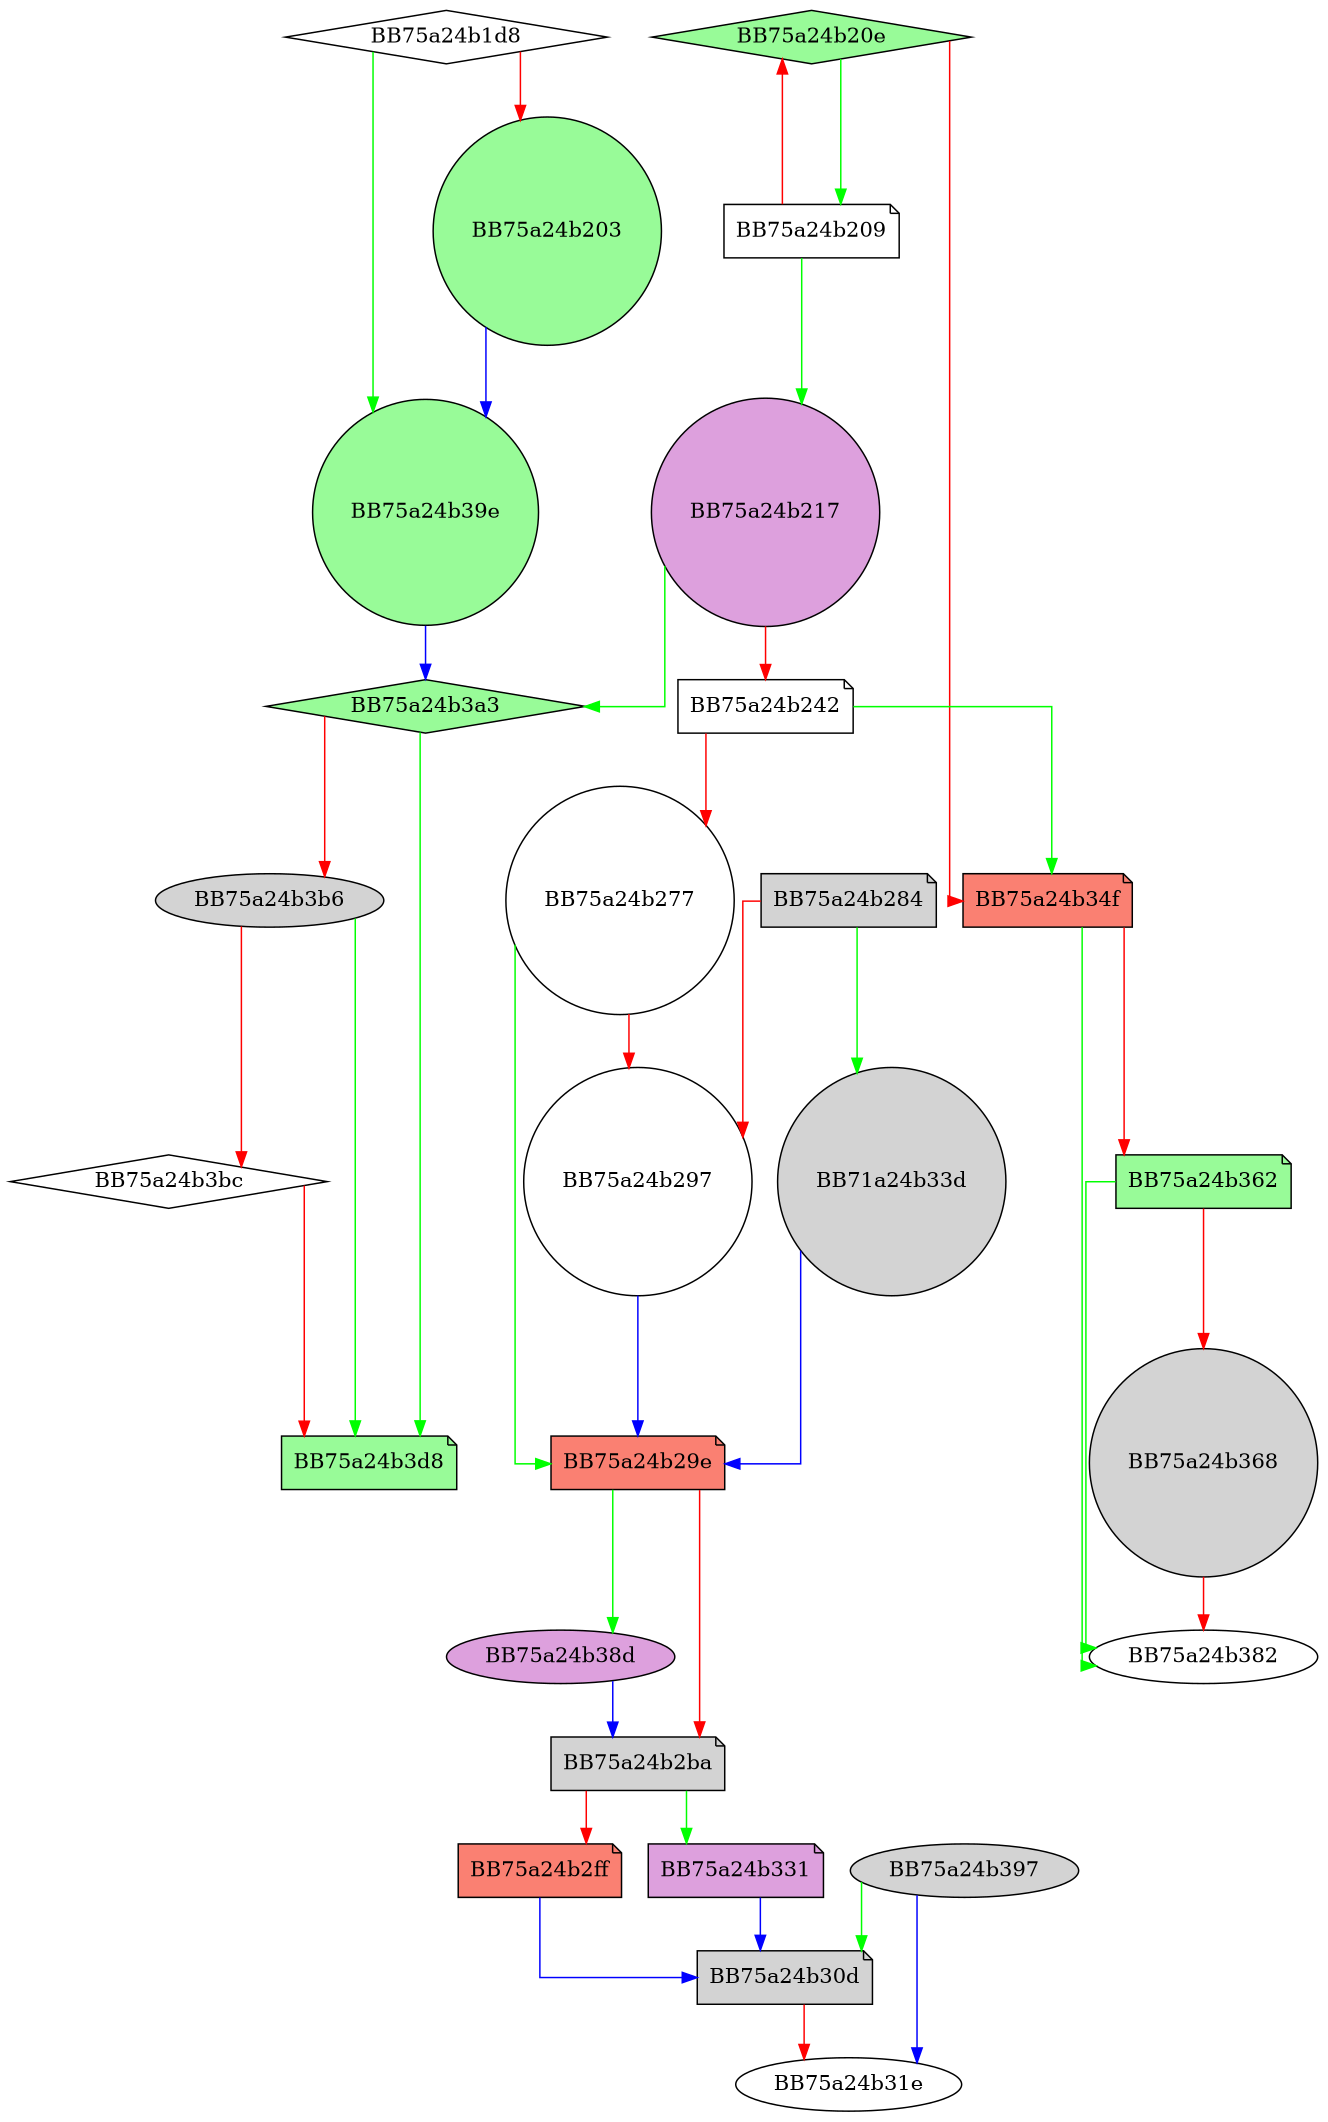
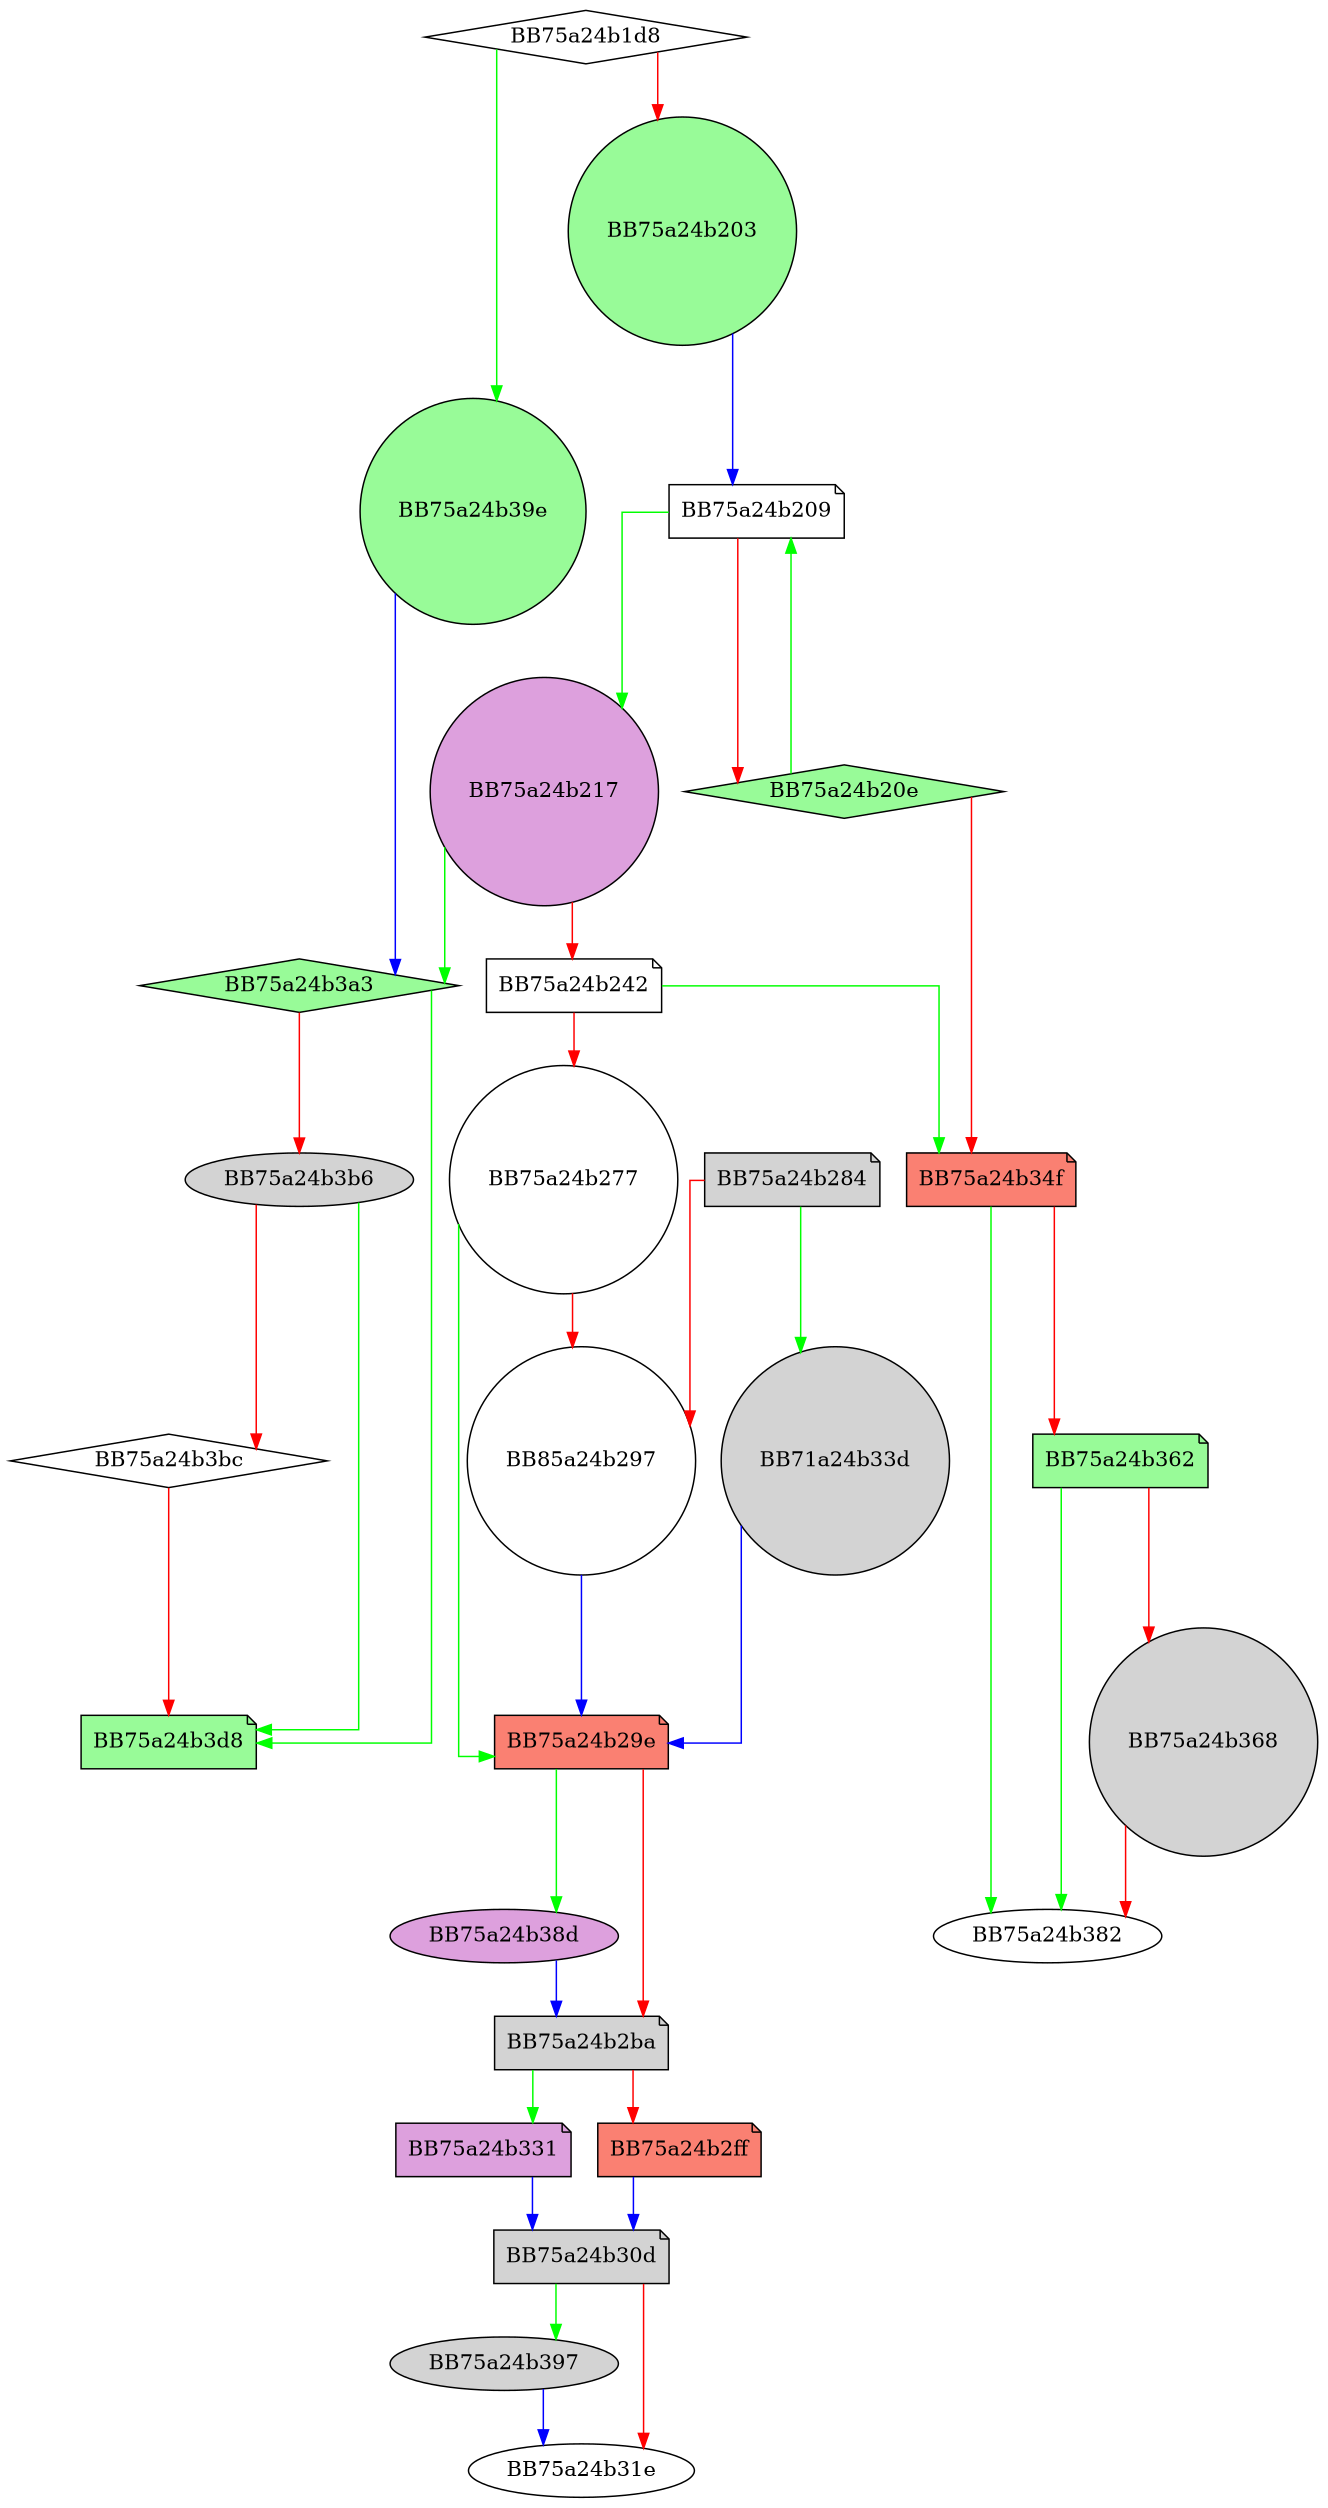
(486, 364) -> (733, 402)
(638, 1182) -> (581, 1461)
(862, 1909) -> (556, 2304)
